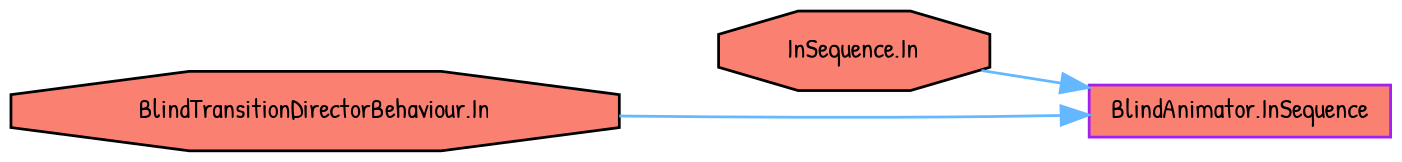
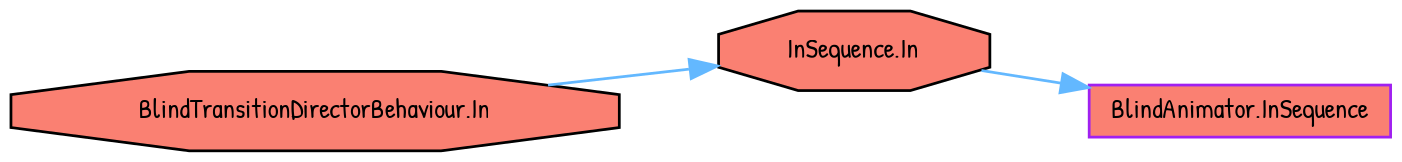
(840, 117) -> (618, 77)
